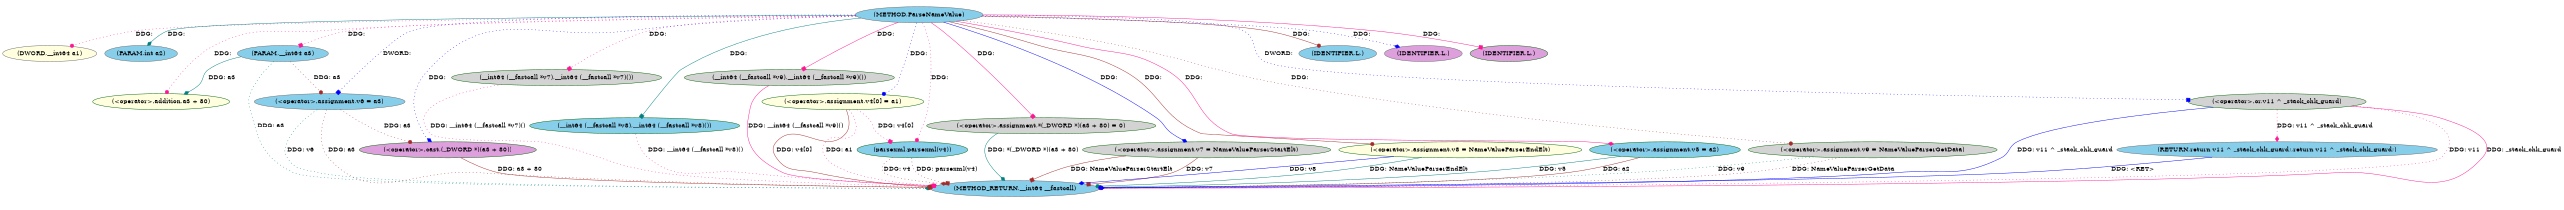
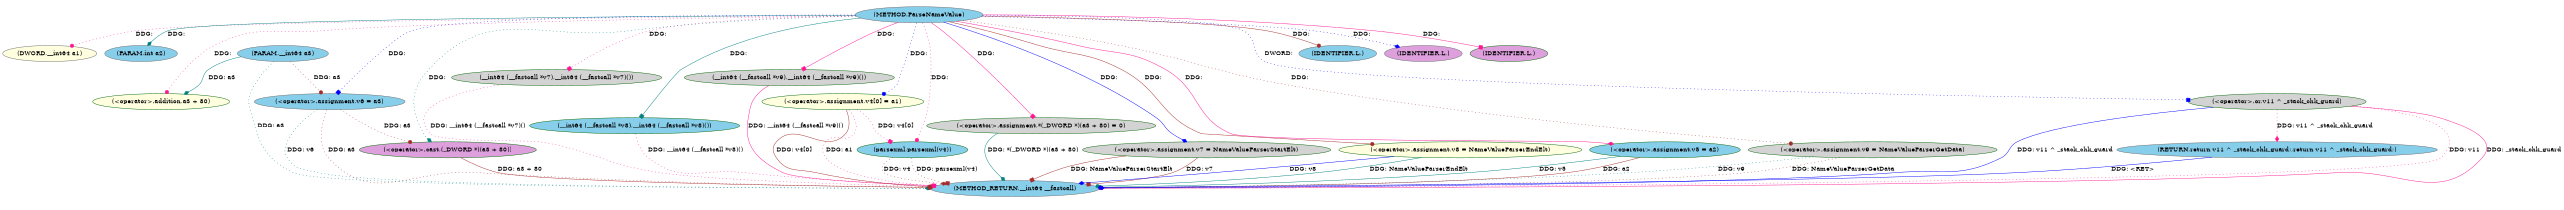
(578, 20) -> none
(599, 33) -> (599, 33)
(398, 54) -> (398, 54)
